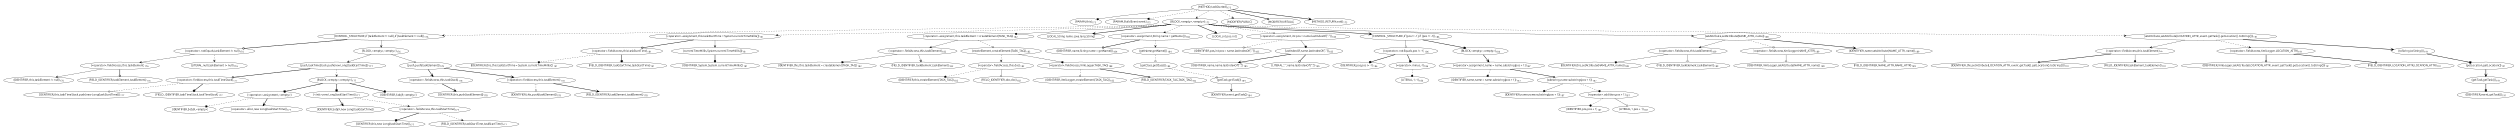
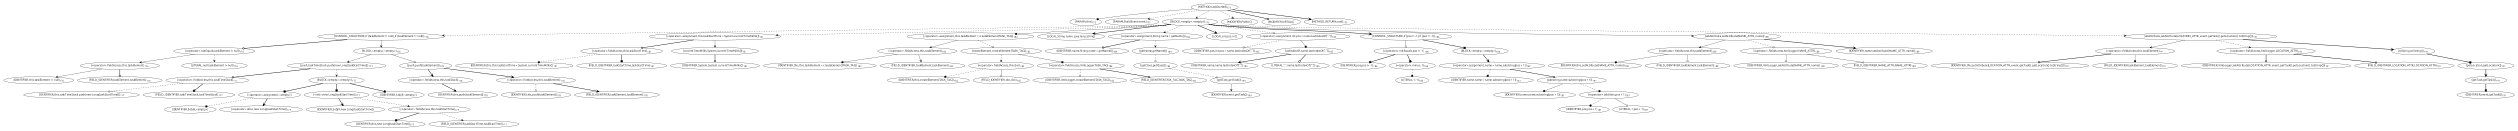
(1175, 14) -> (1175, 14)
(715, 58) -> (715, 58)
(1884, 58) -> (1835, 58)
